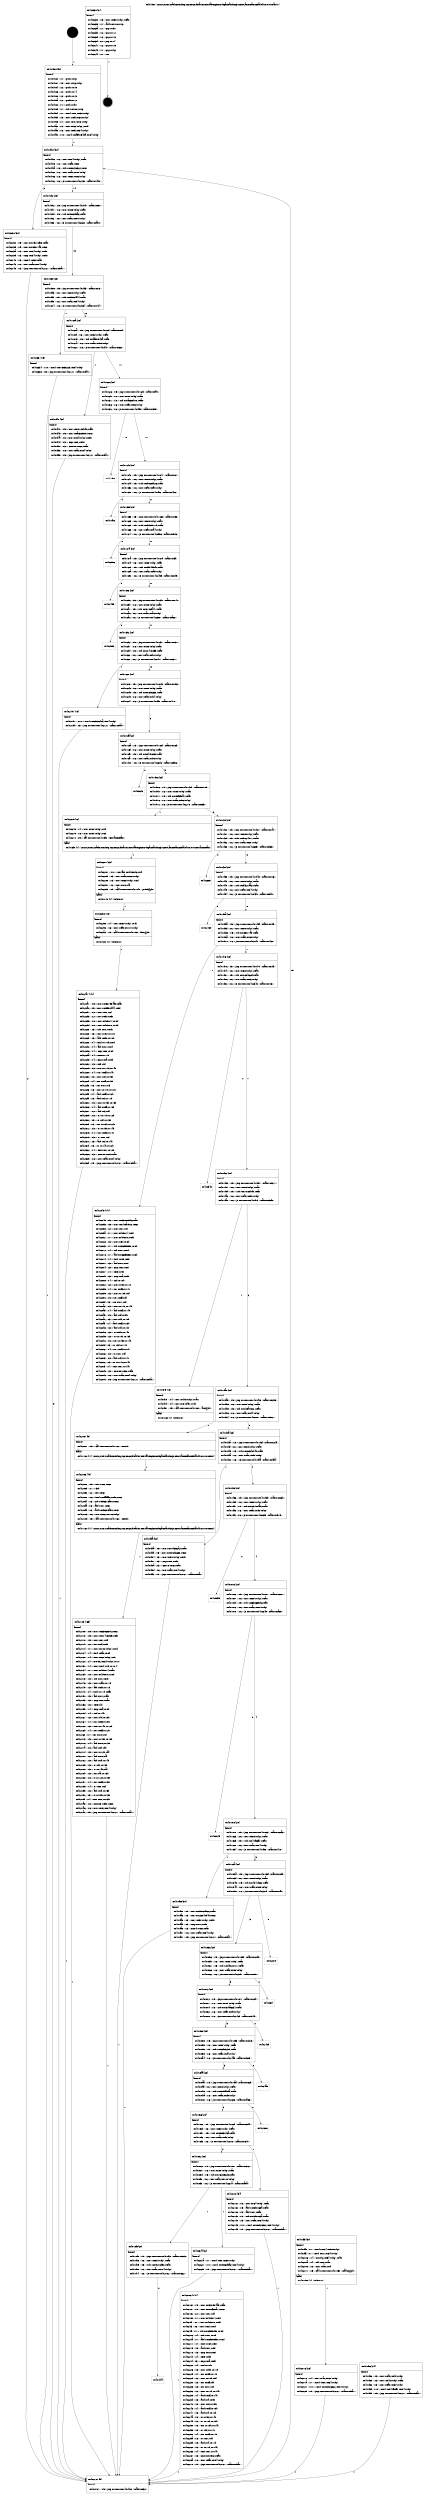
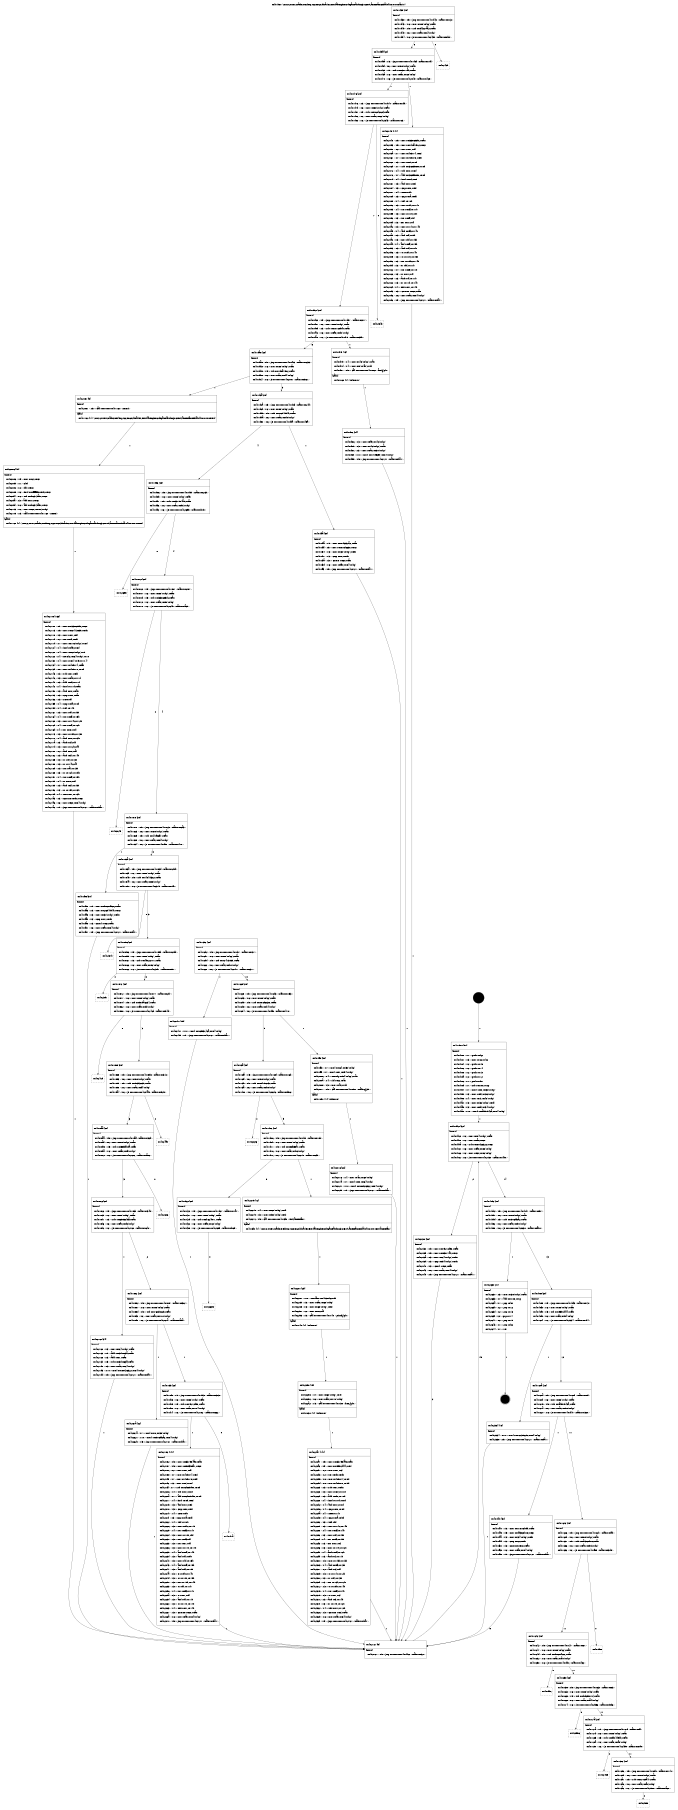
none -> (367, 406)
(149, 625) -> none
(246, 857) -> none
none -> (298, 1034)
none -> (510, 1256)
(221, 2282) -> (191, 1432)
